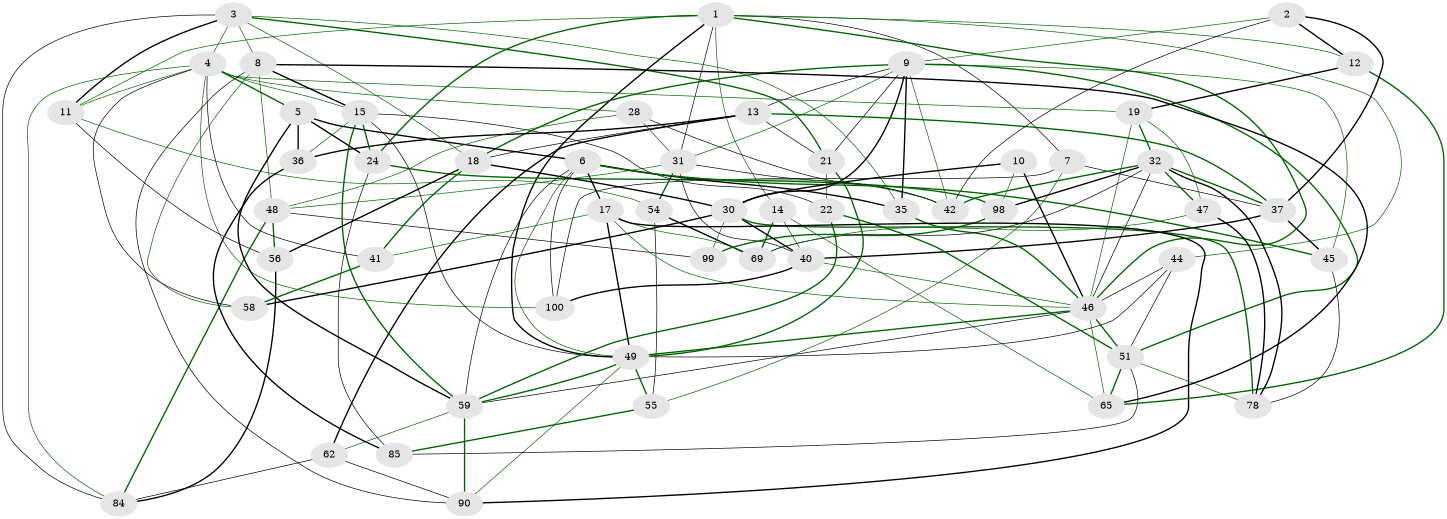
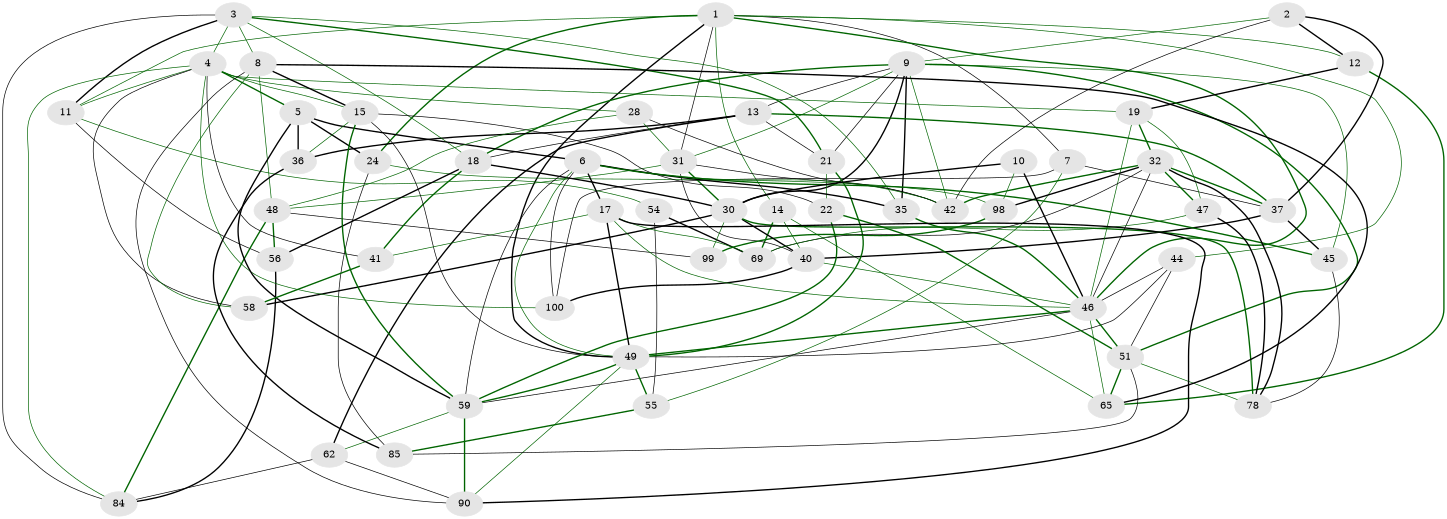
(366, 137) -> none
(644, 179) -> (644, 179)
(666, 187) -> (707, 190)
